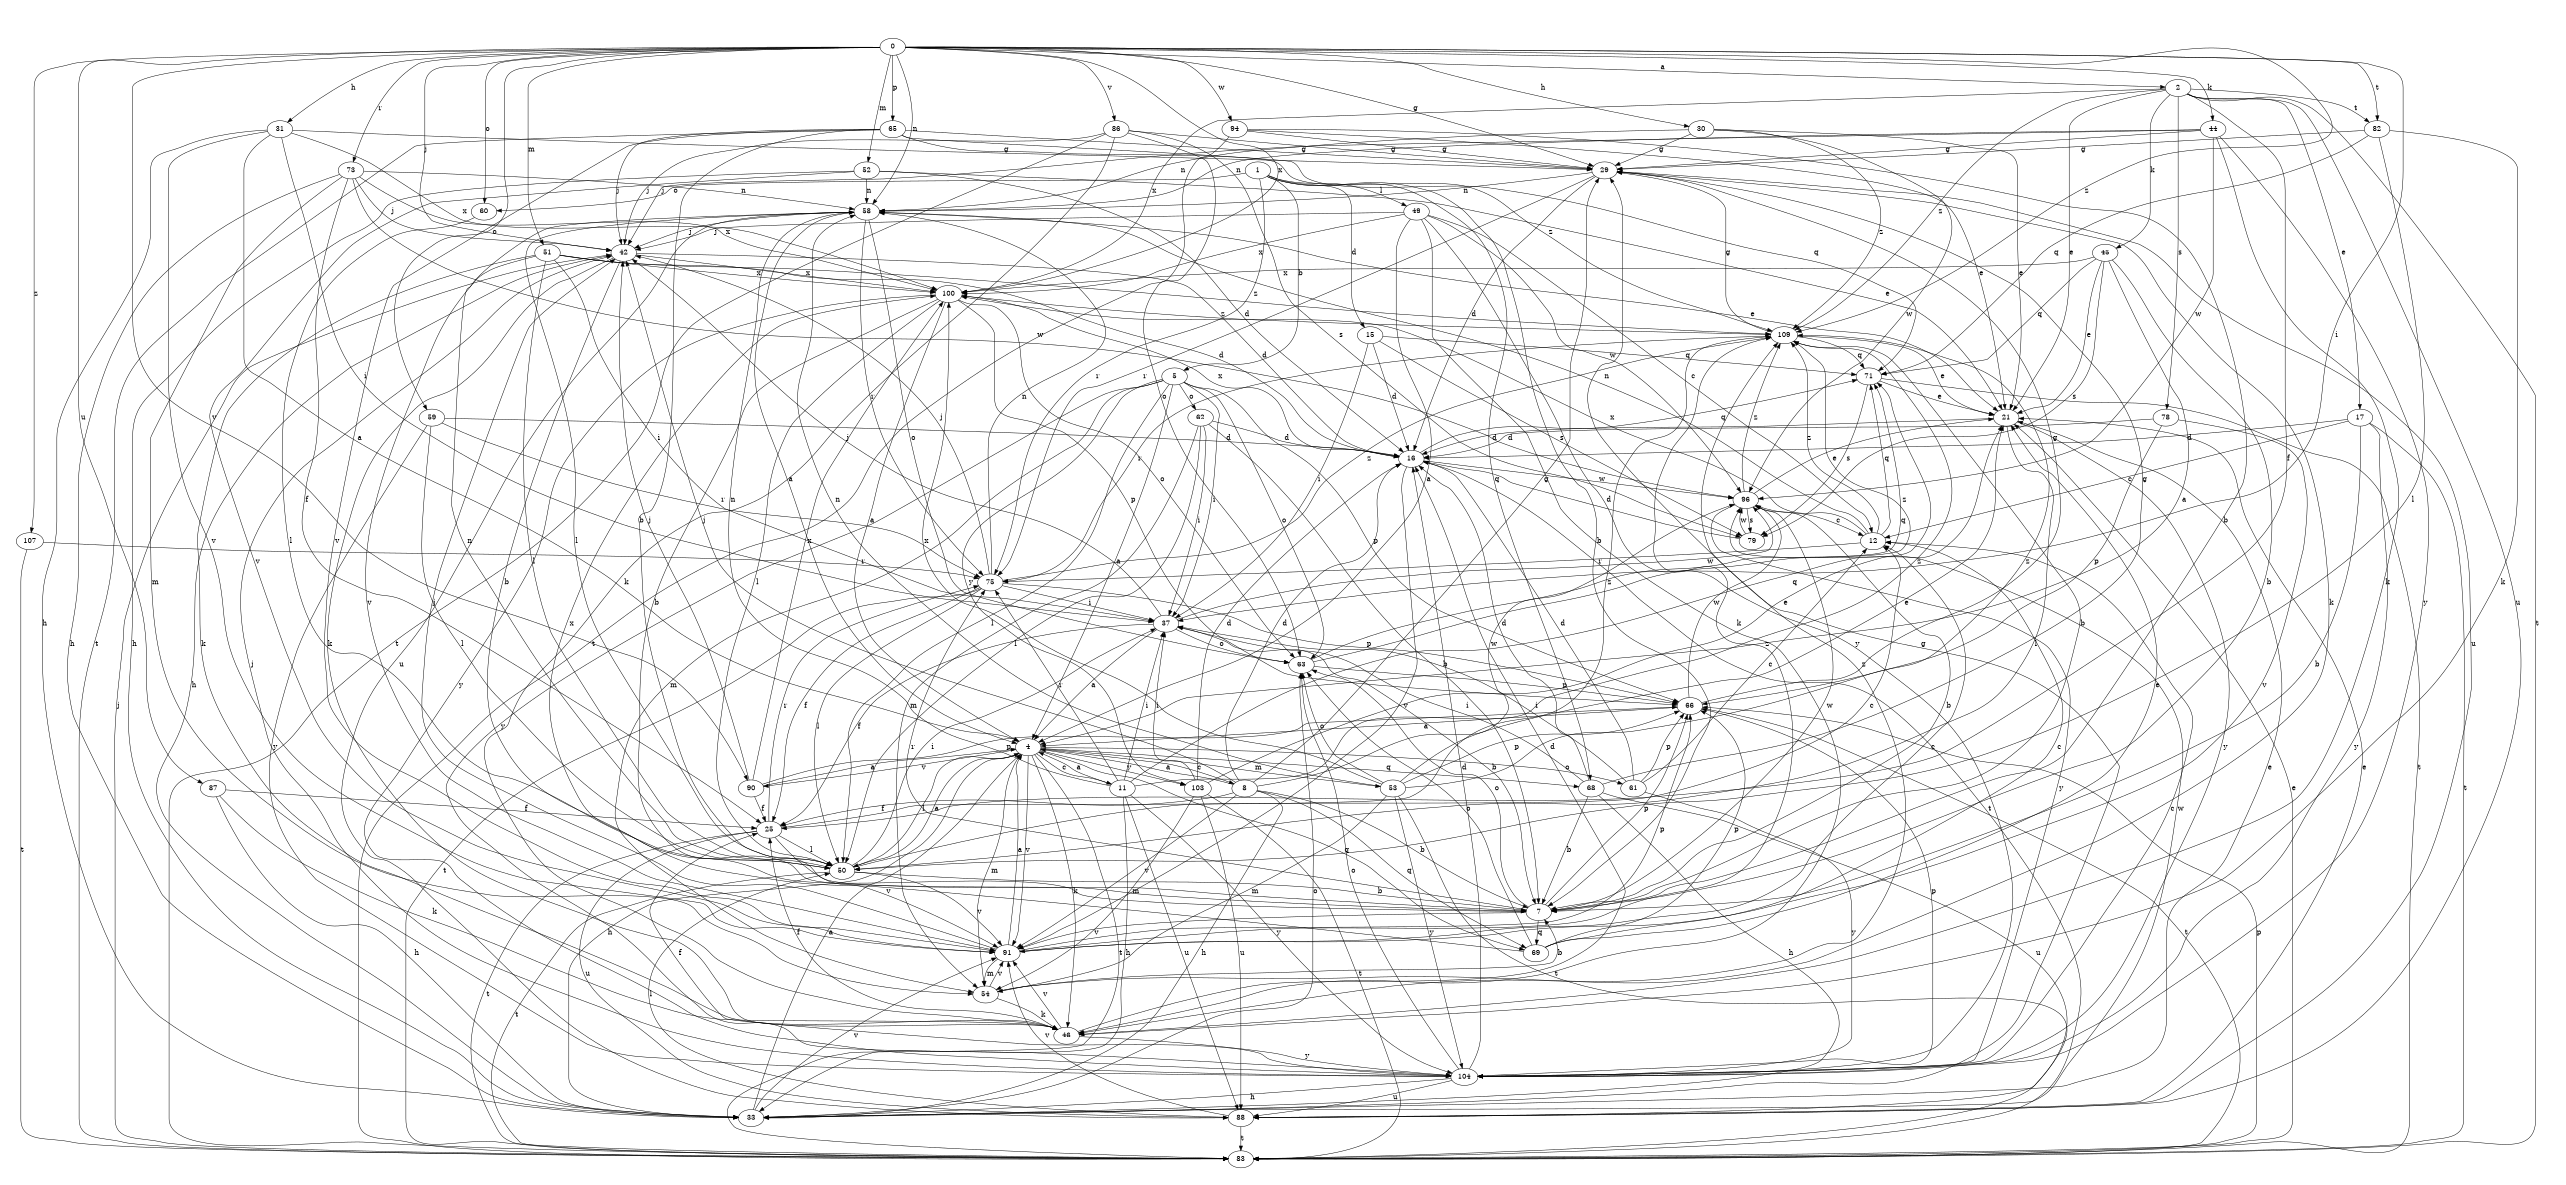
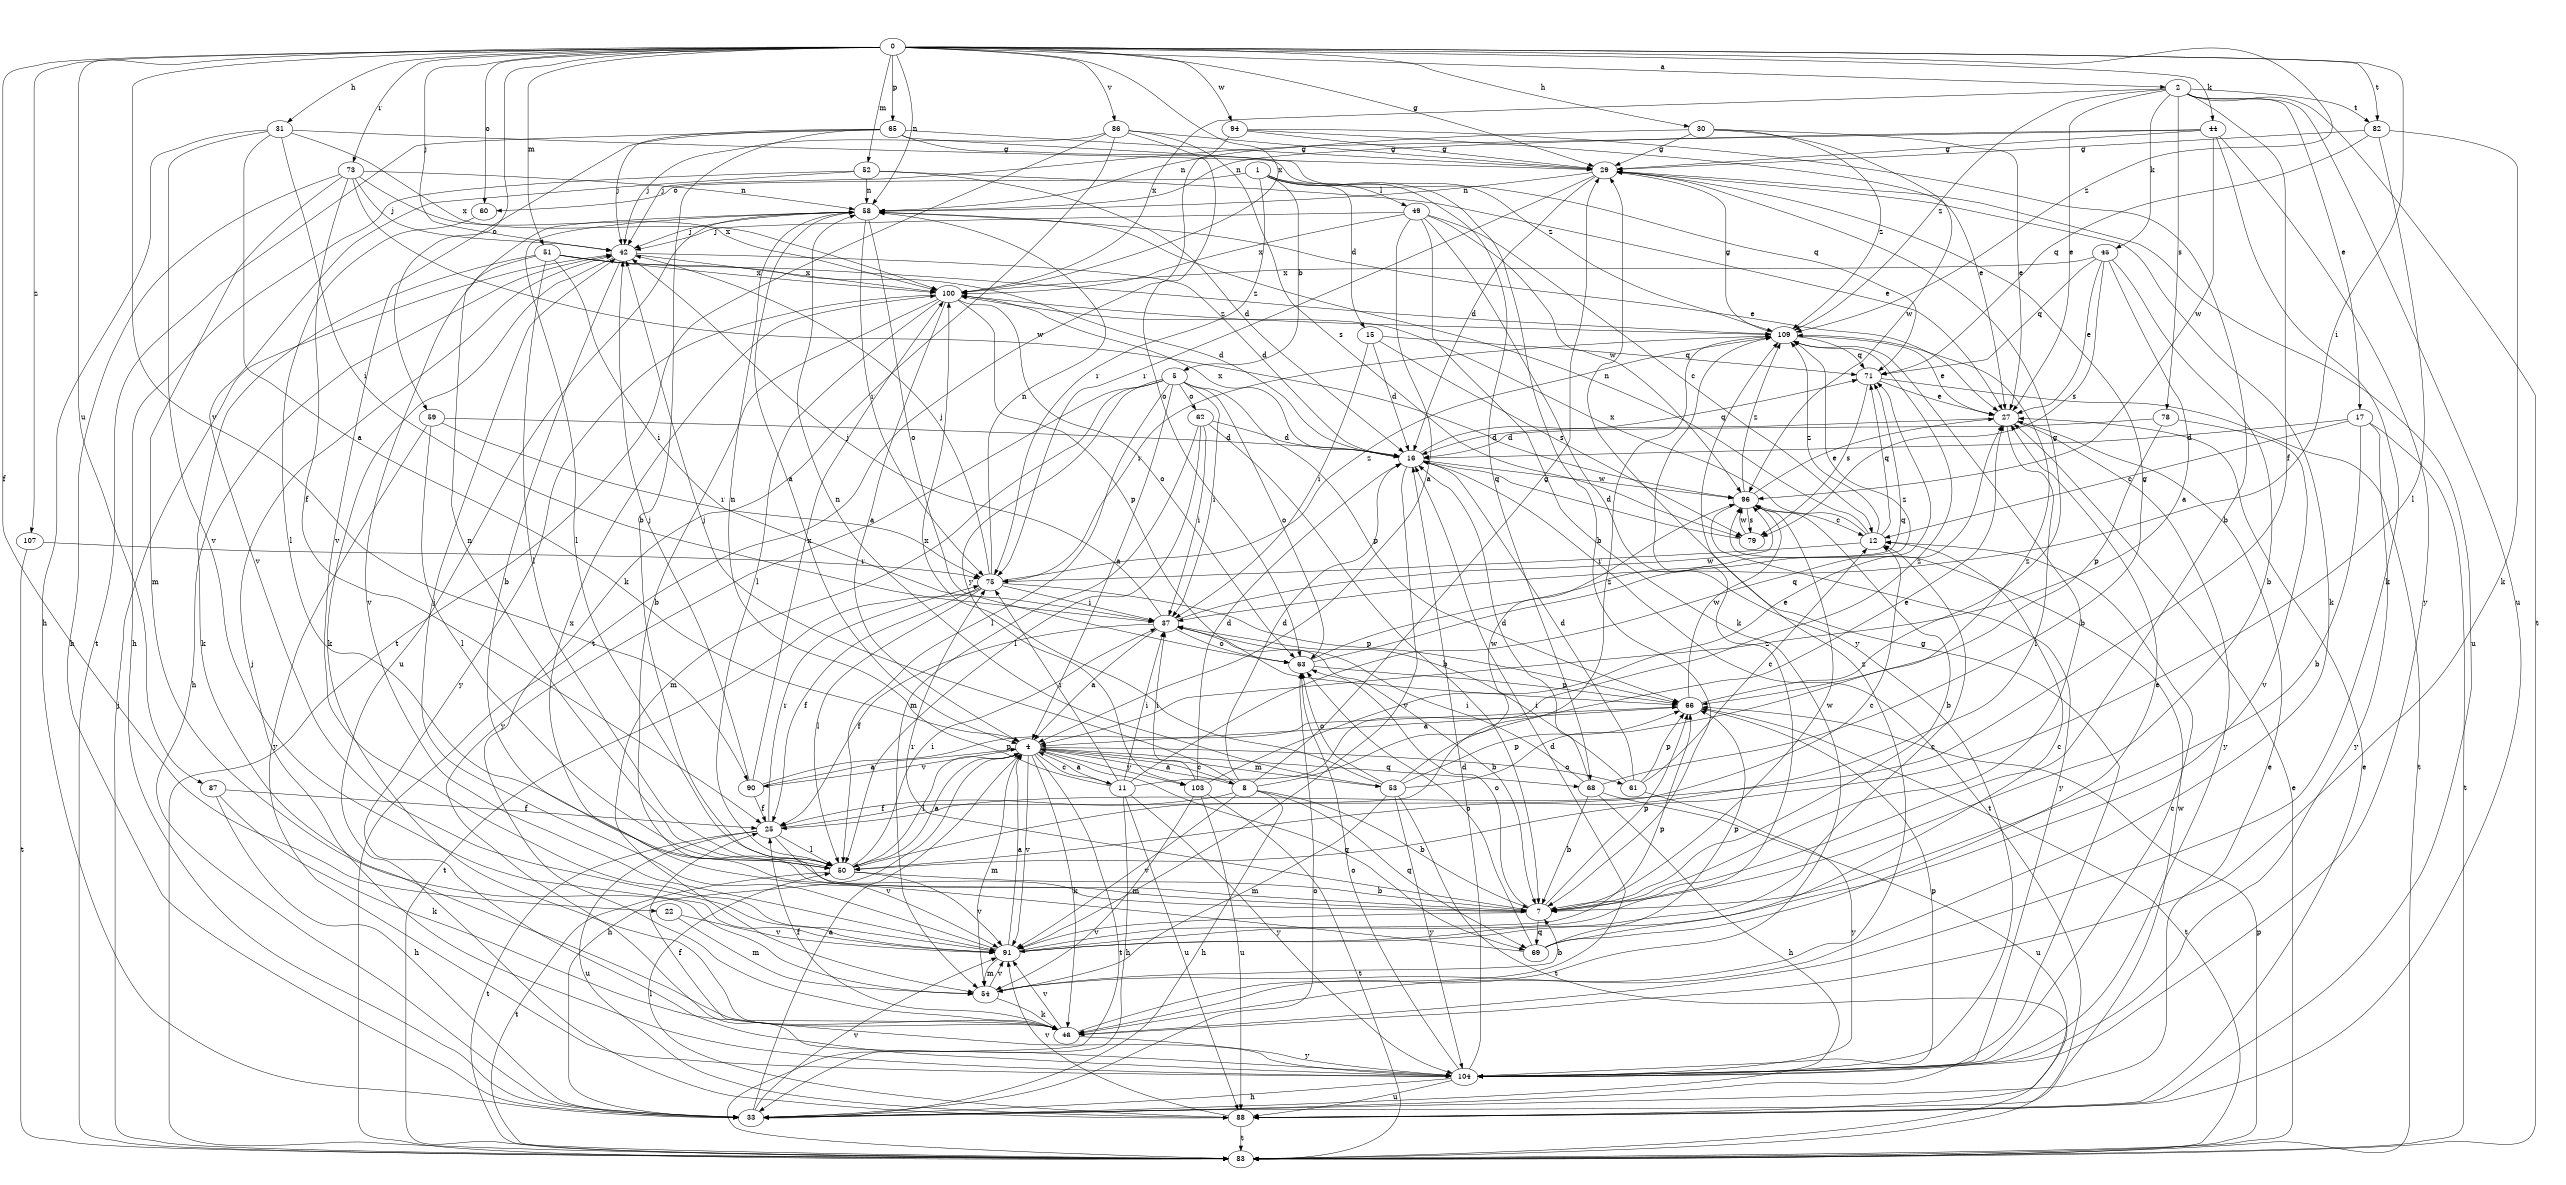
(2006, 418) -> (2006, 418)
none -> (669, 912)
